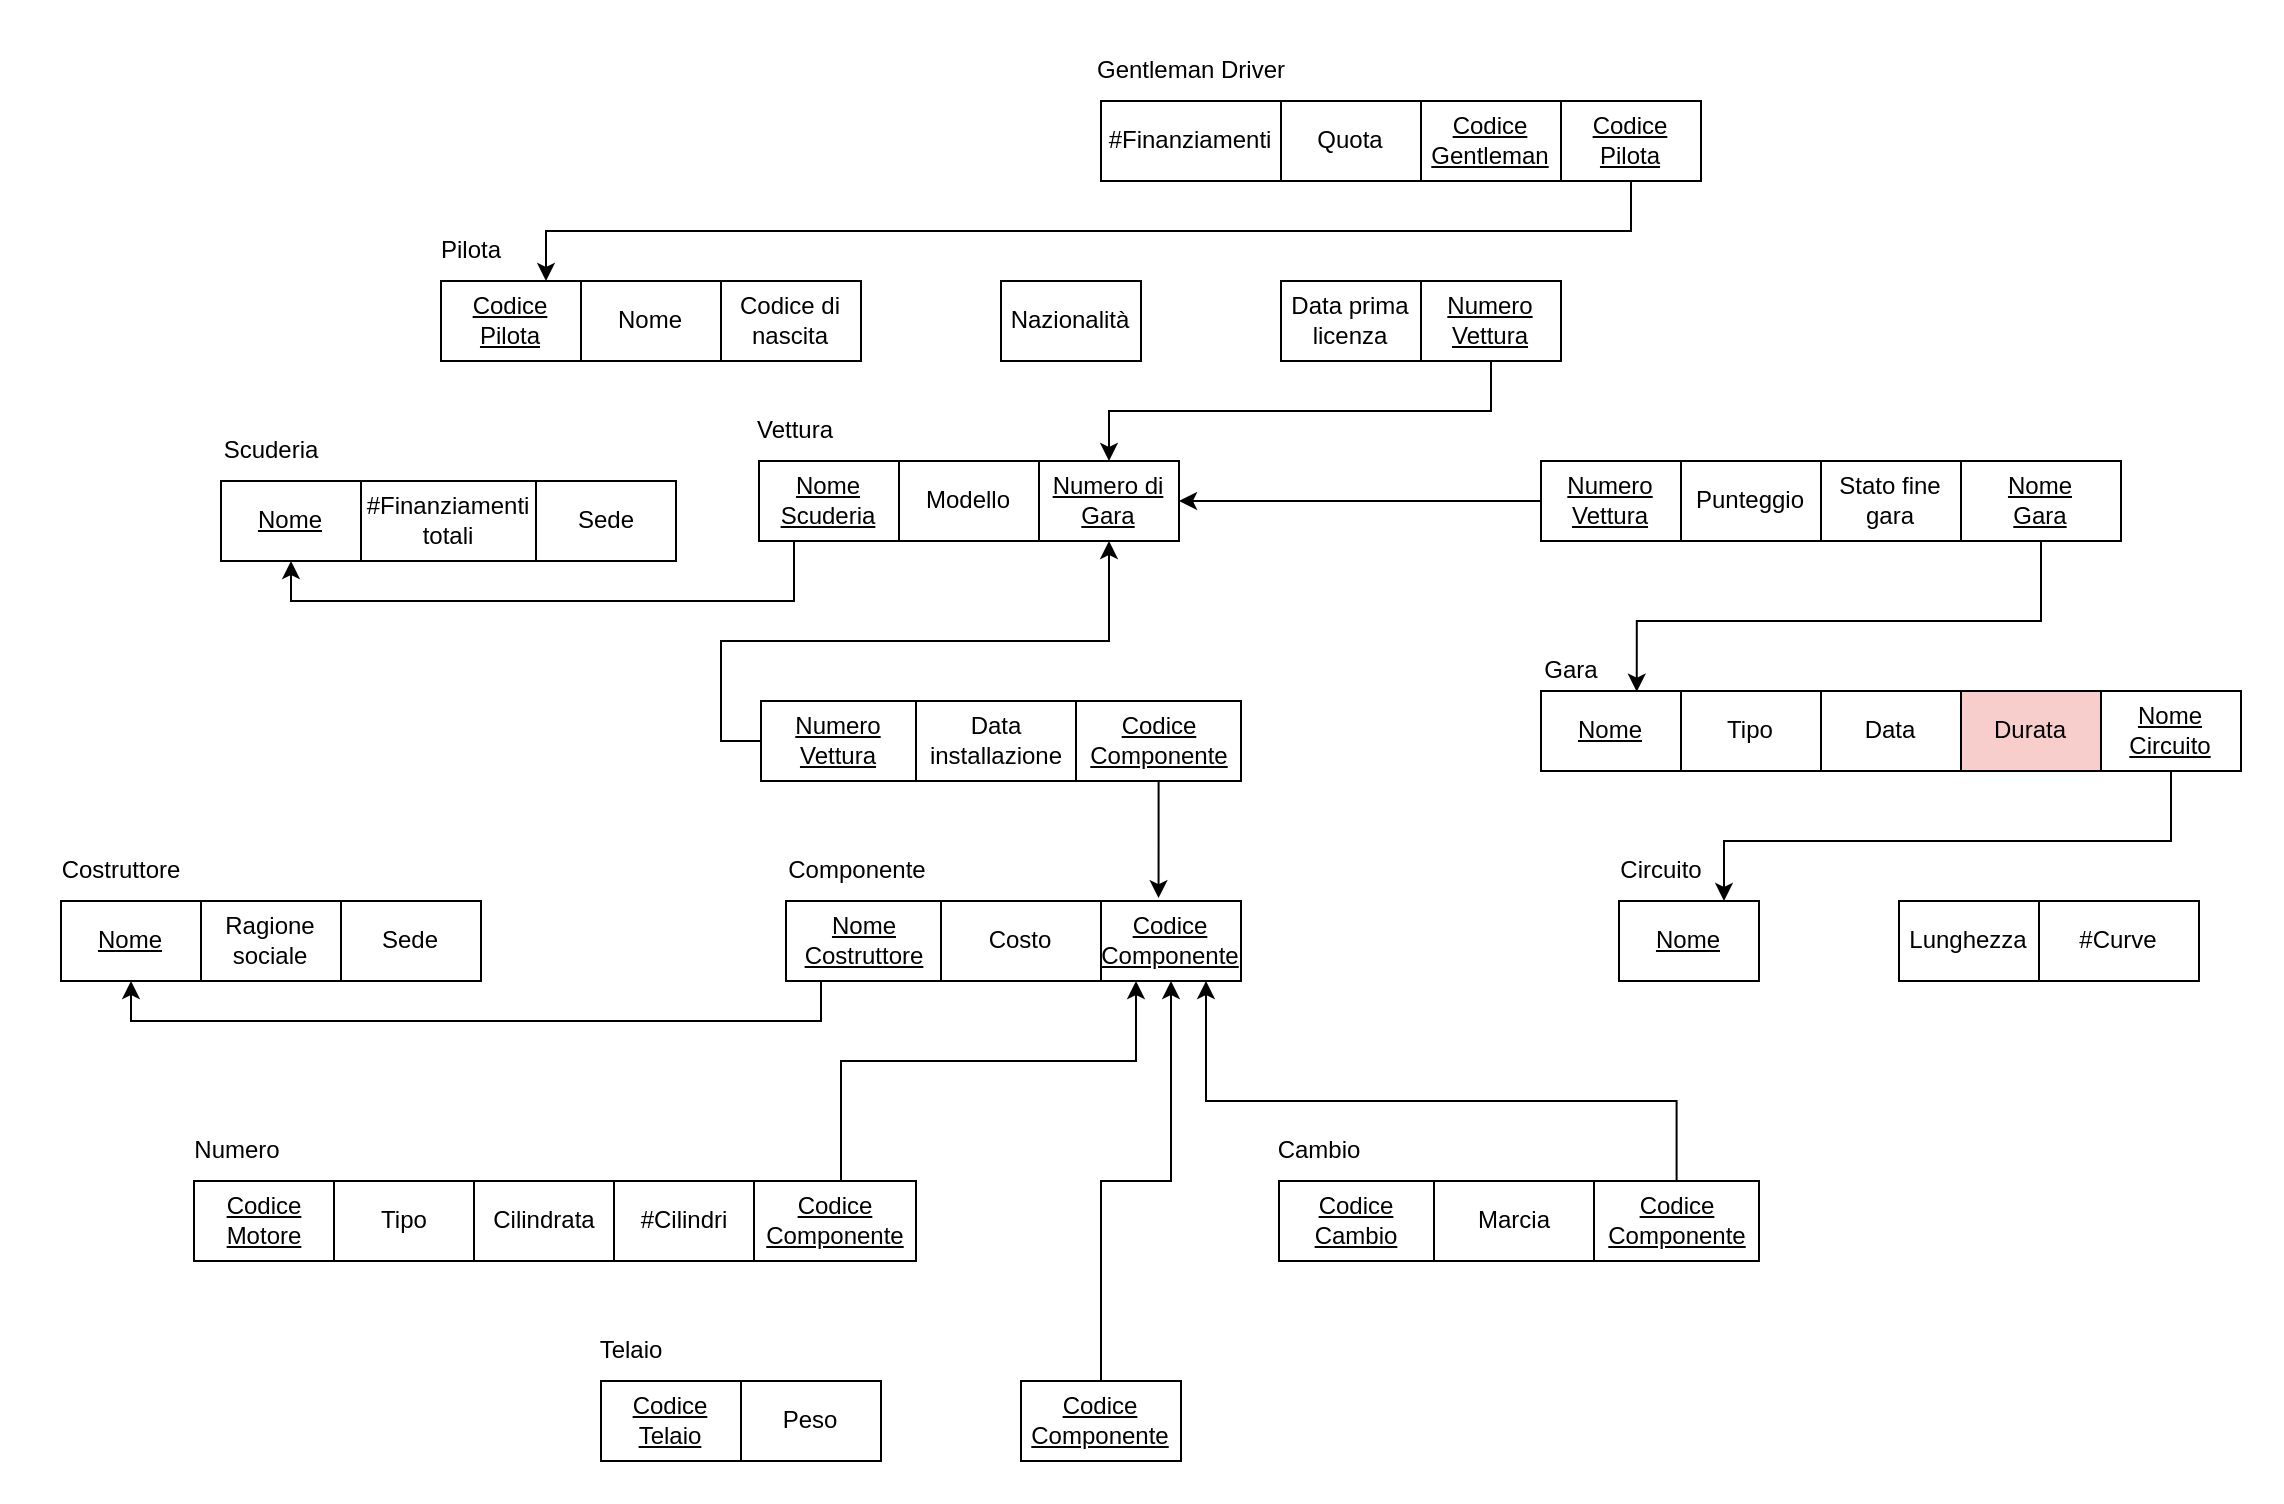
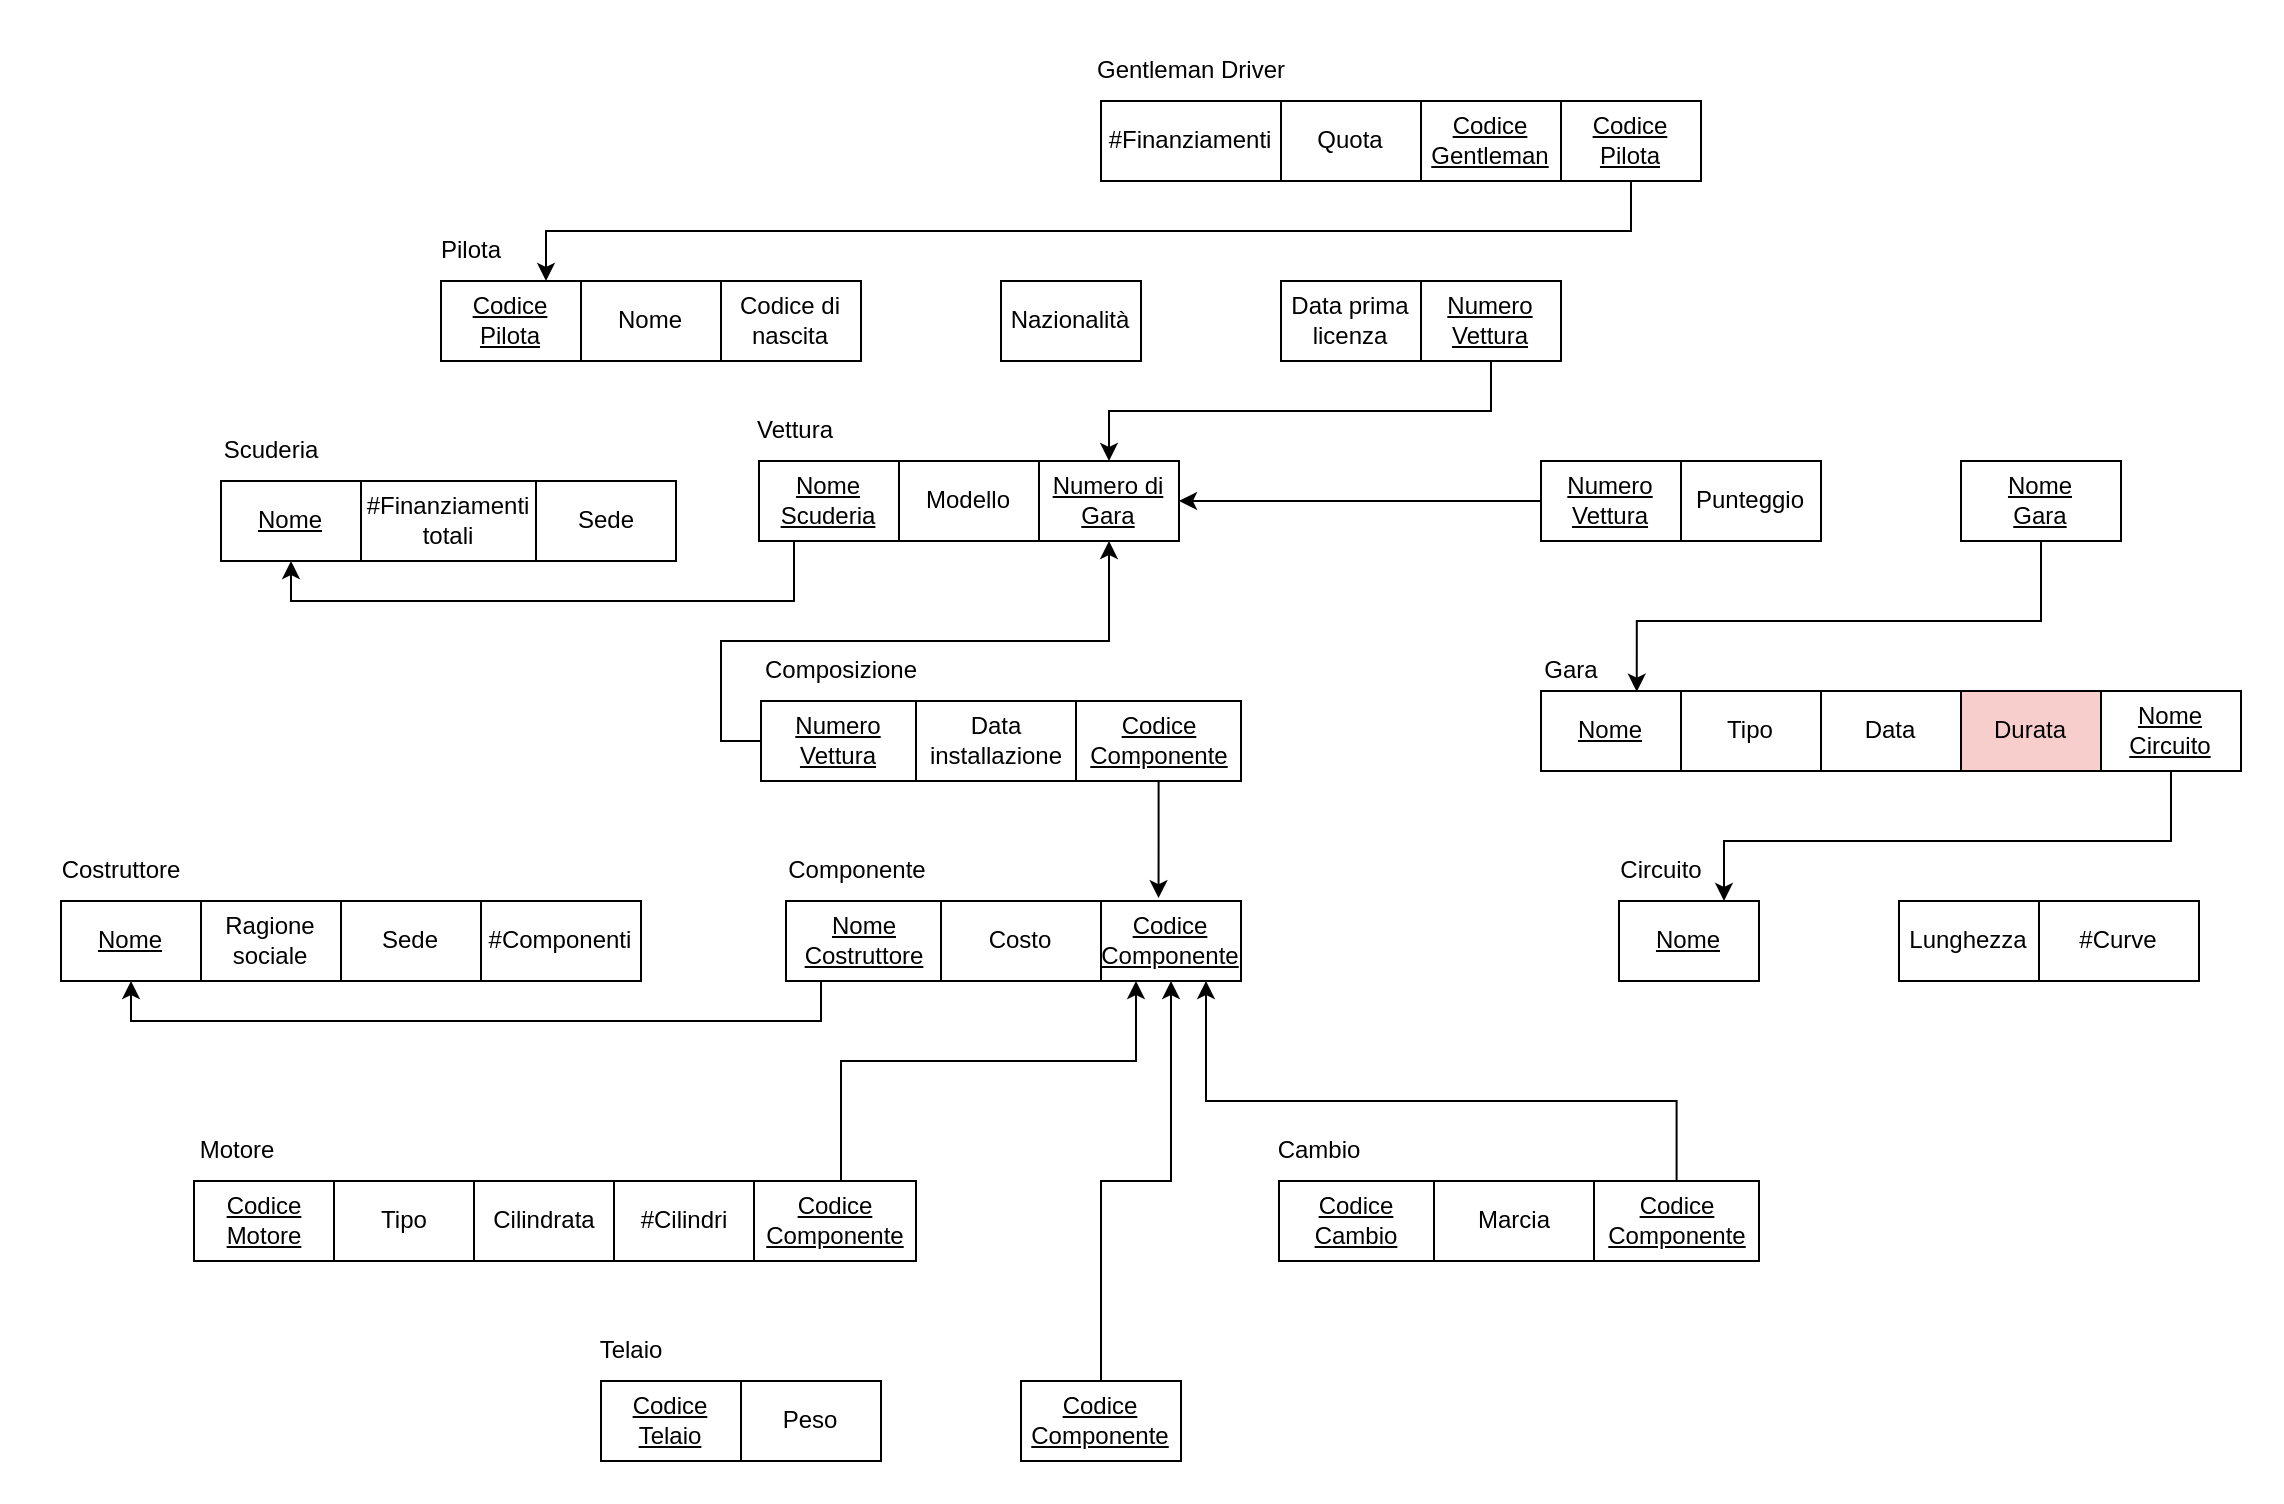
(1891, 501) -> none
none -> (841, 671)
none -> (561, 941)
(238, 1151) -> (238, 1151)
